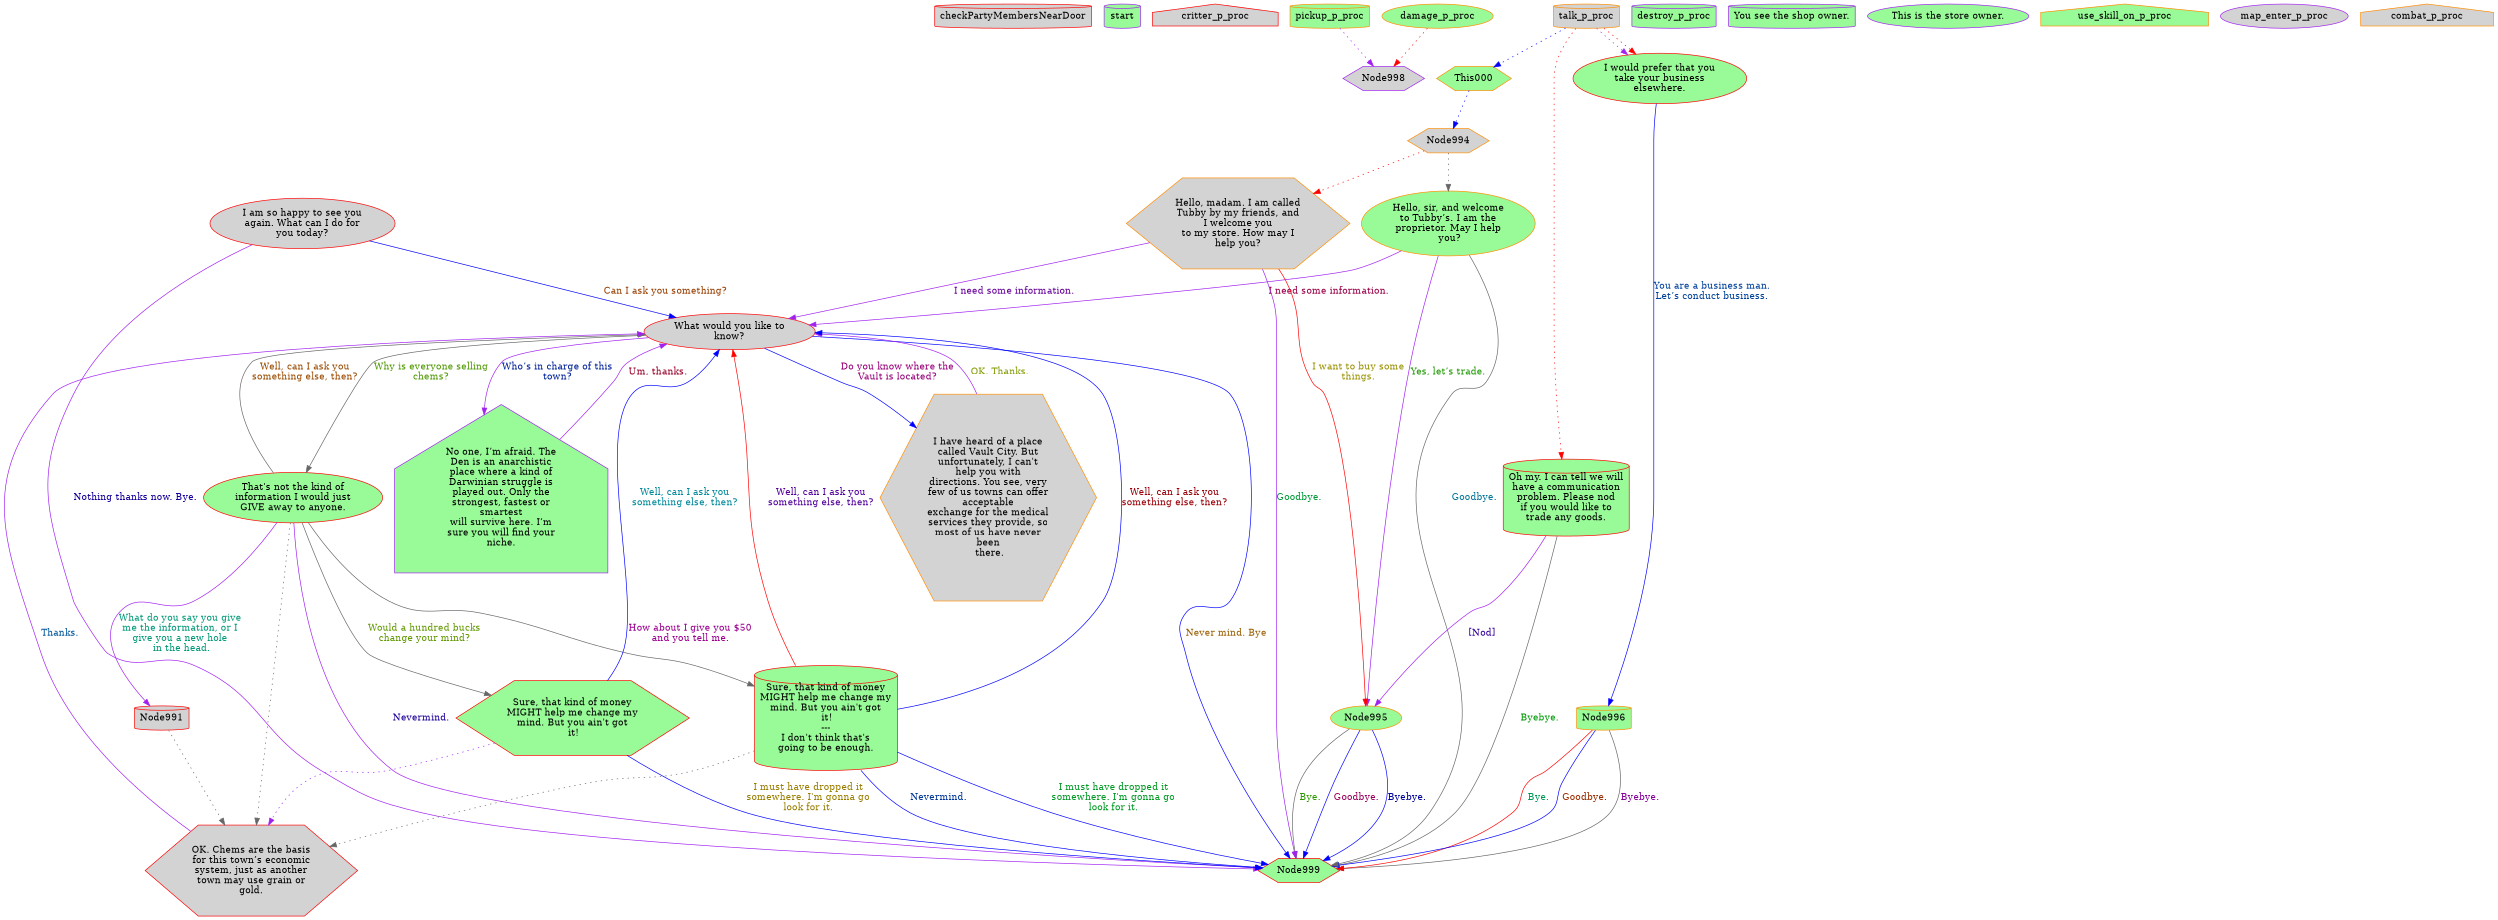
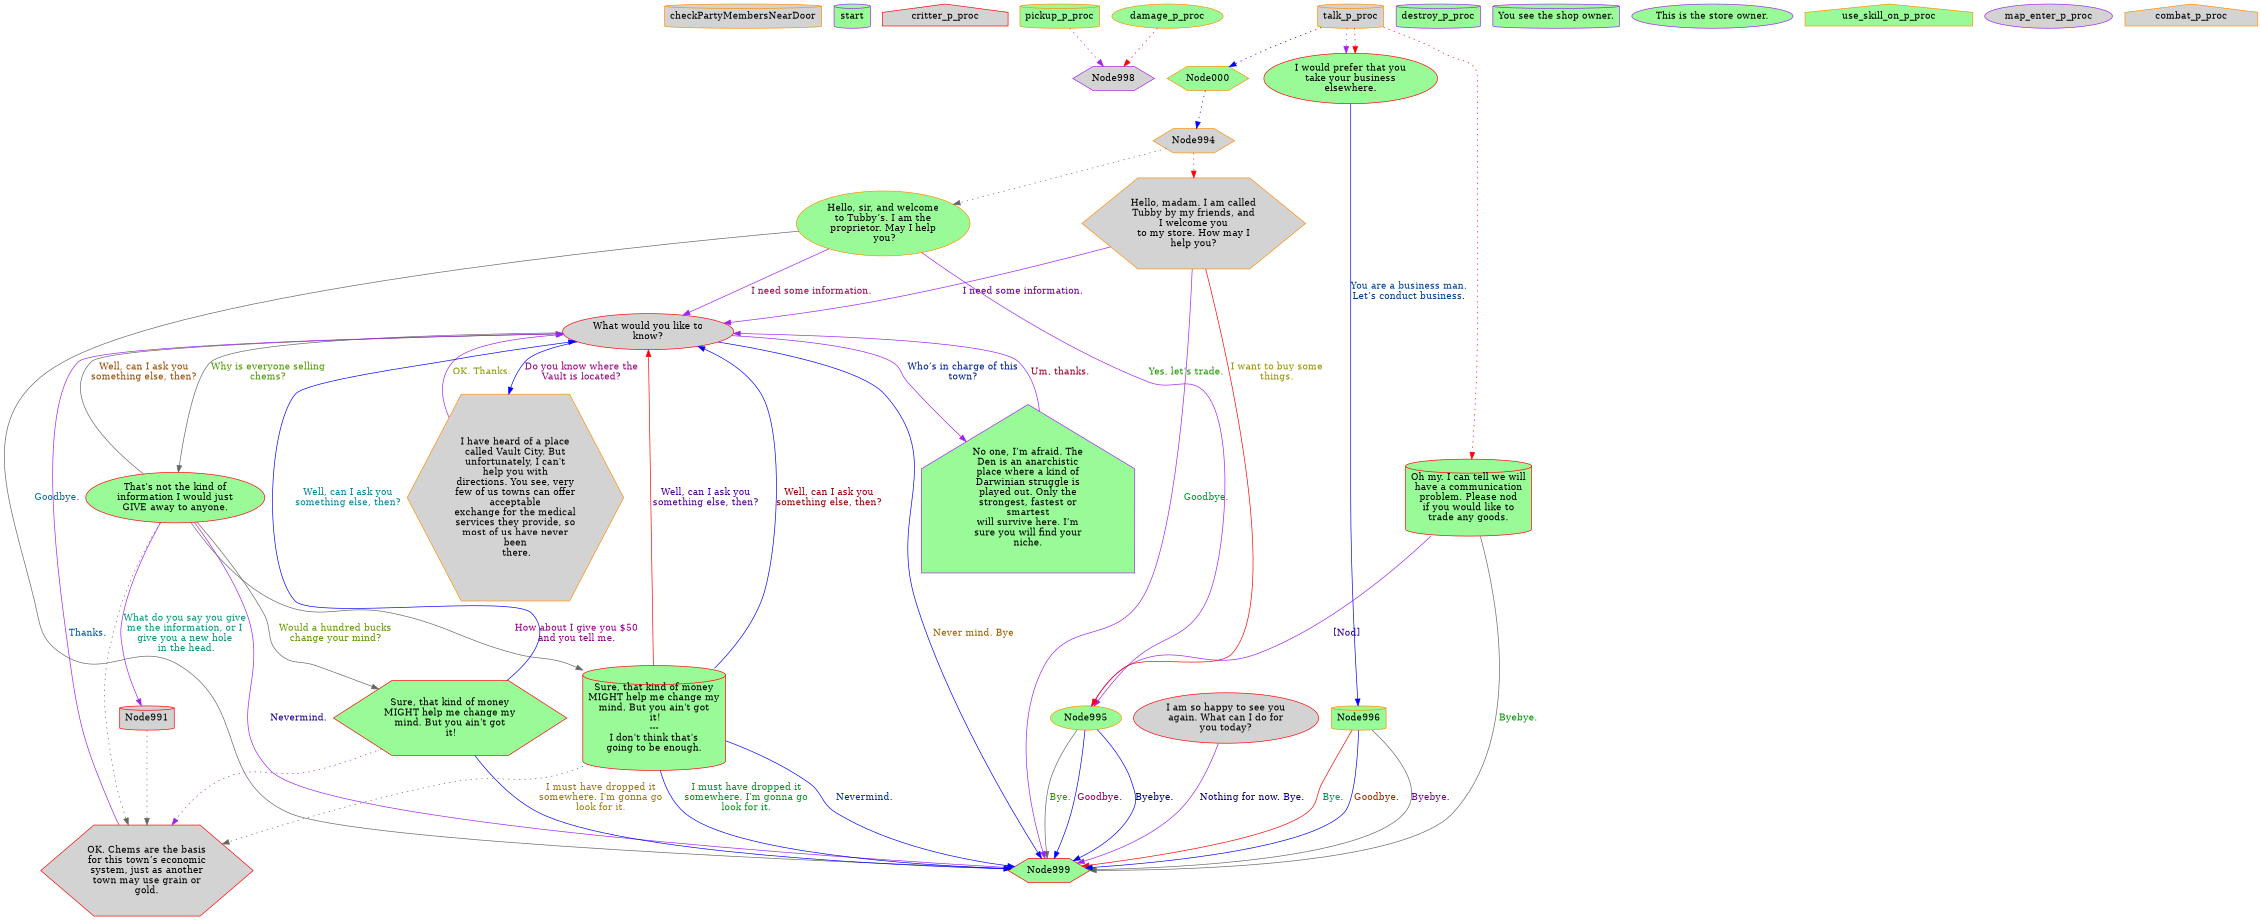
(1013, 16) -> (743, 16)
(1474, 78) -> (1208, 78)
(519, 278) -> none
(135, 498) -> (1252, 798)
